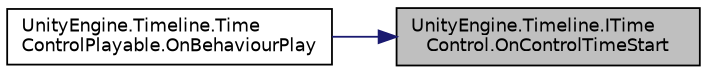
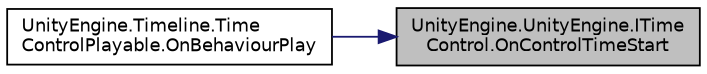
(548, 37) -> (548, 37)
